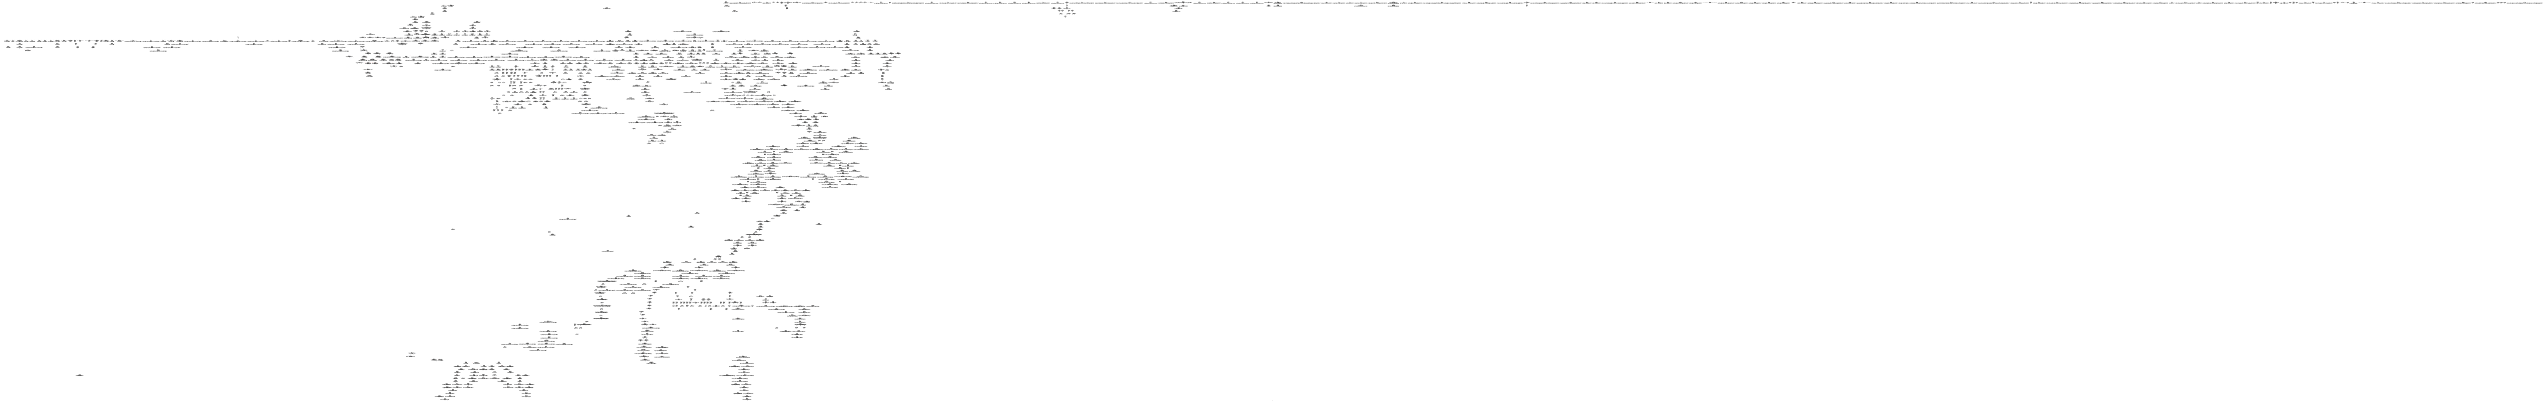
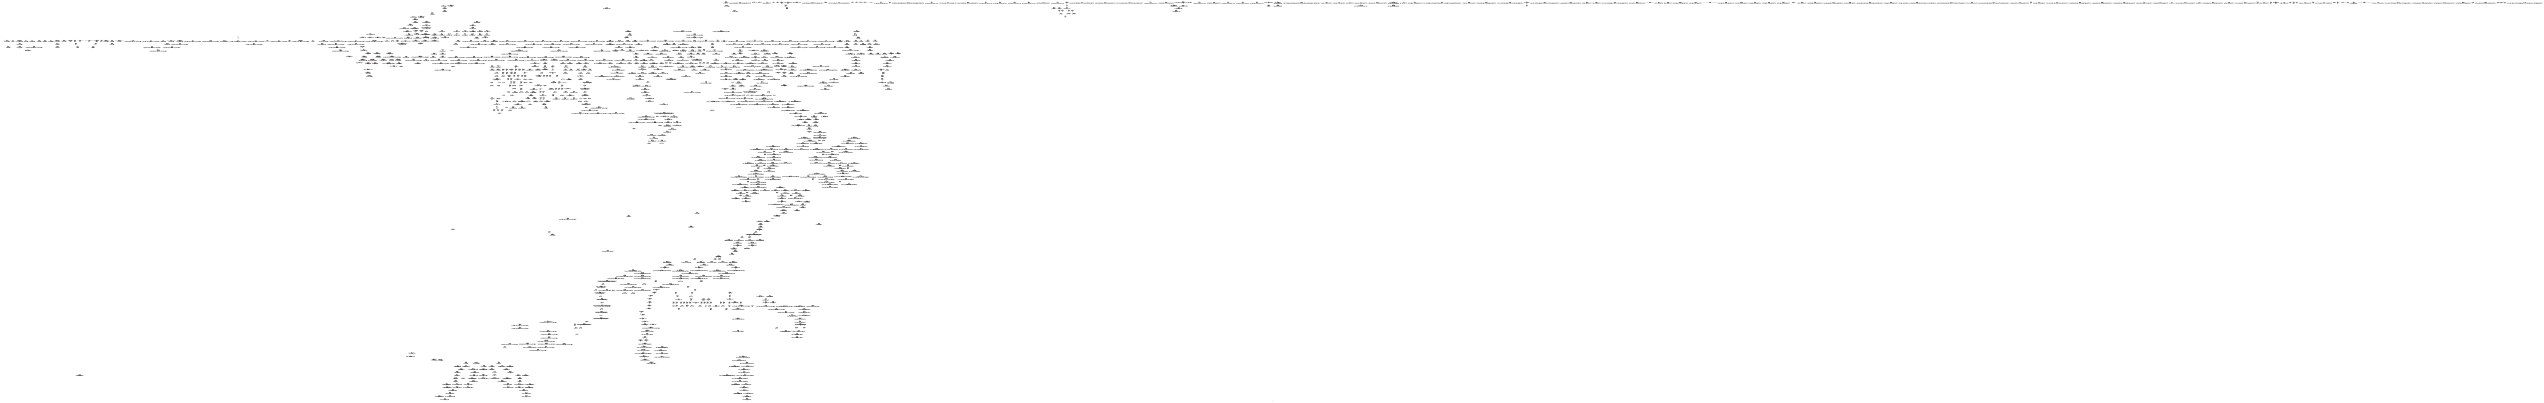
none -> (508, 79)
(770, 174) -> none
